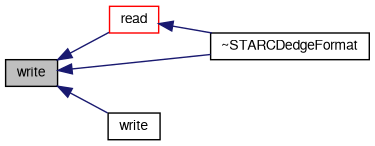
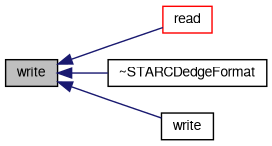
(192, 30) -> none
